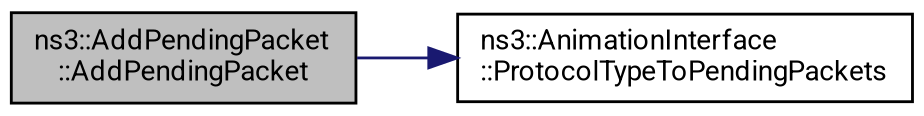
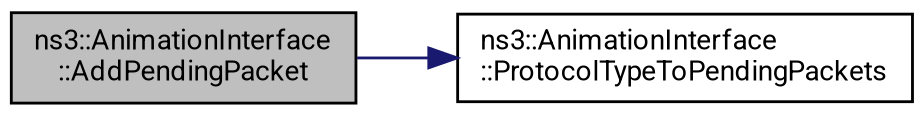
(184, 58) -> (184, 58)
